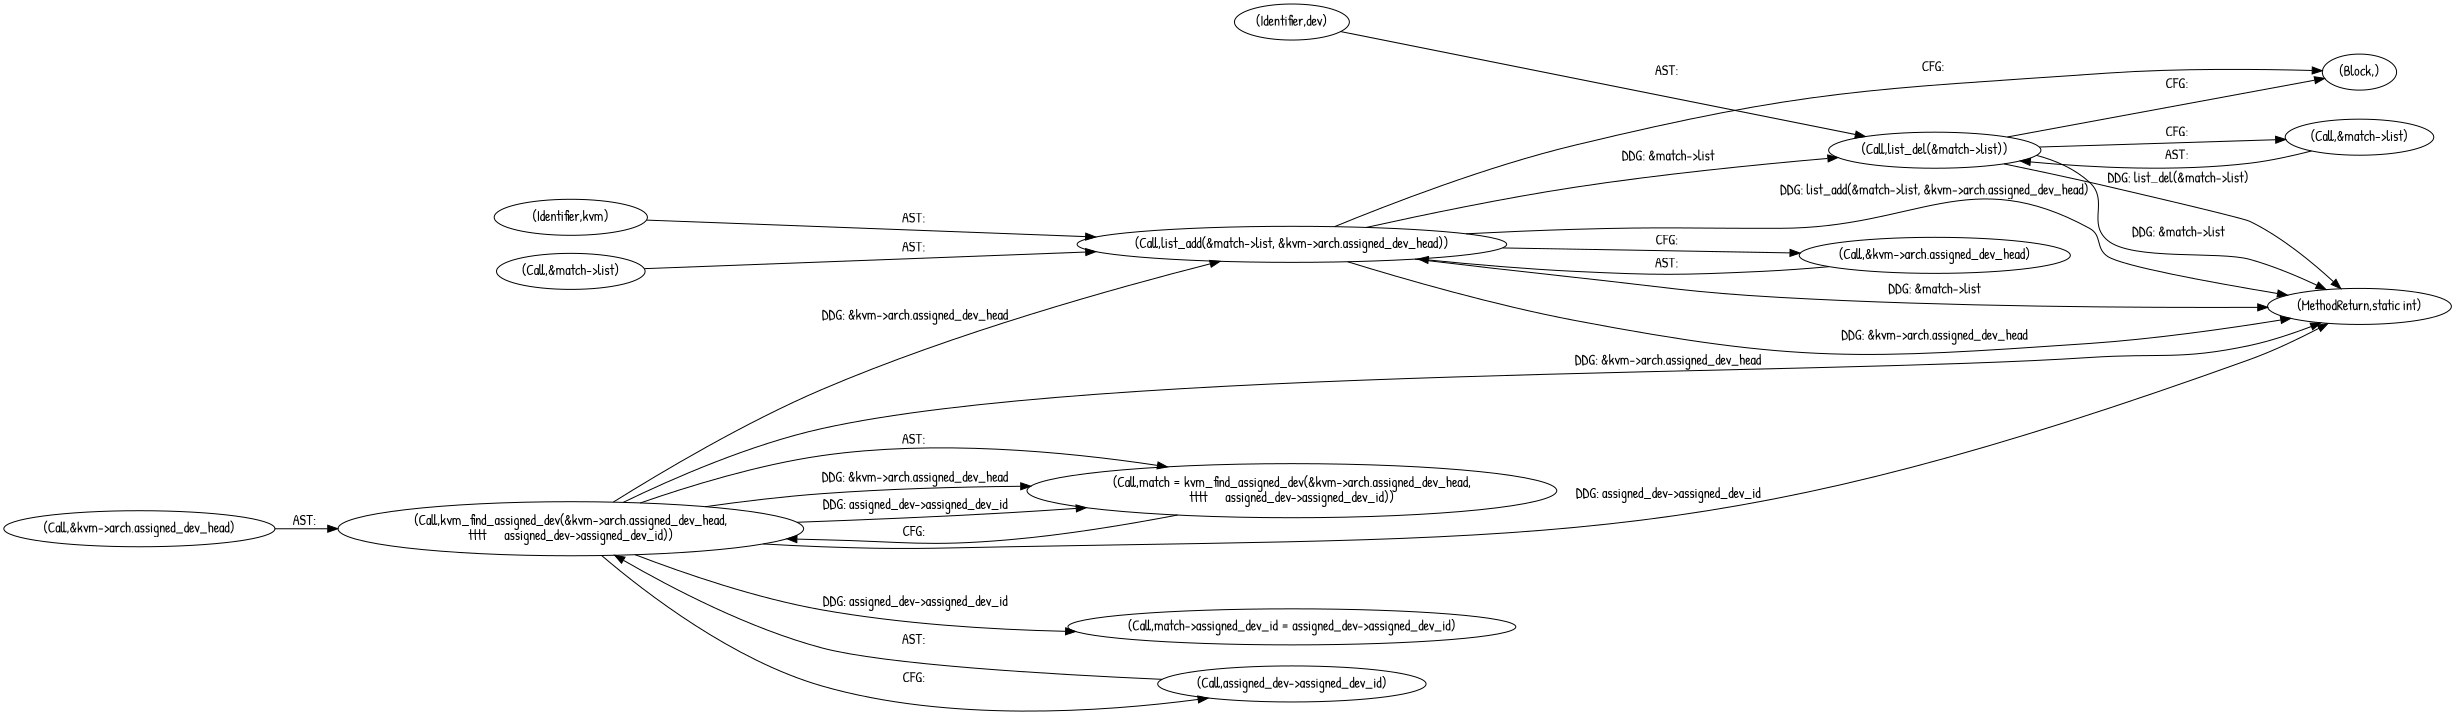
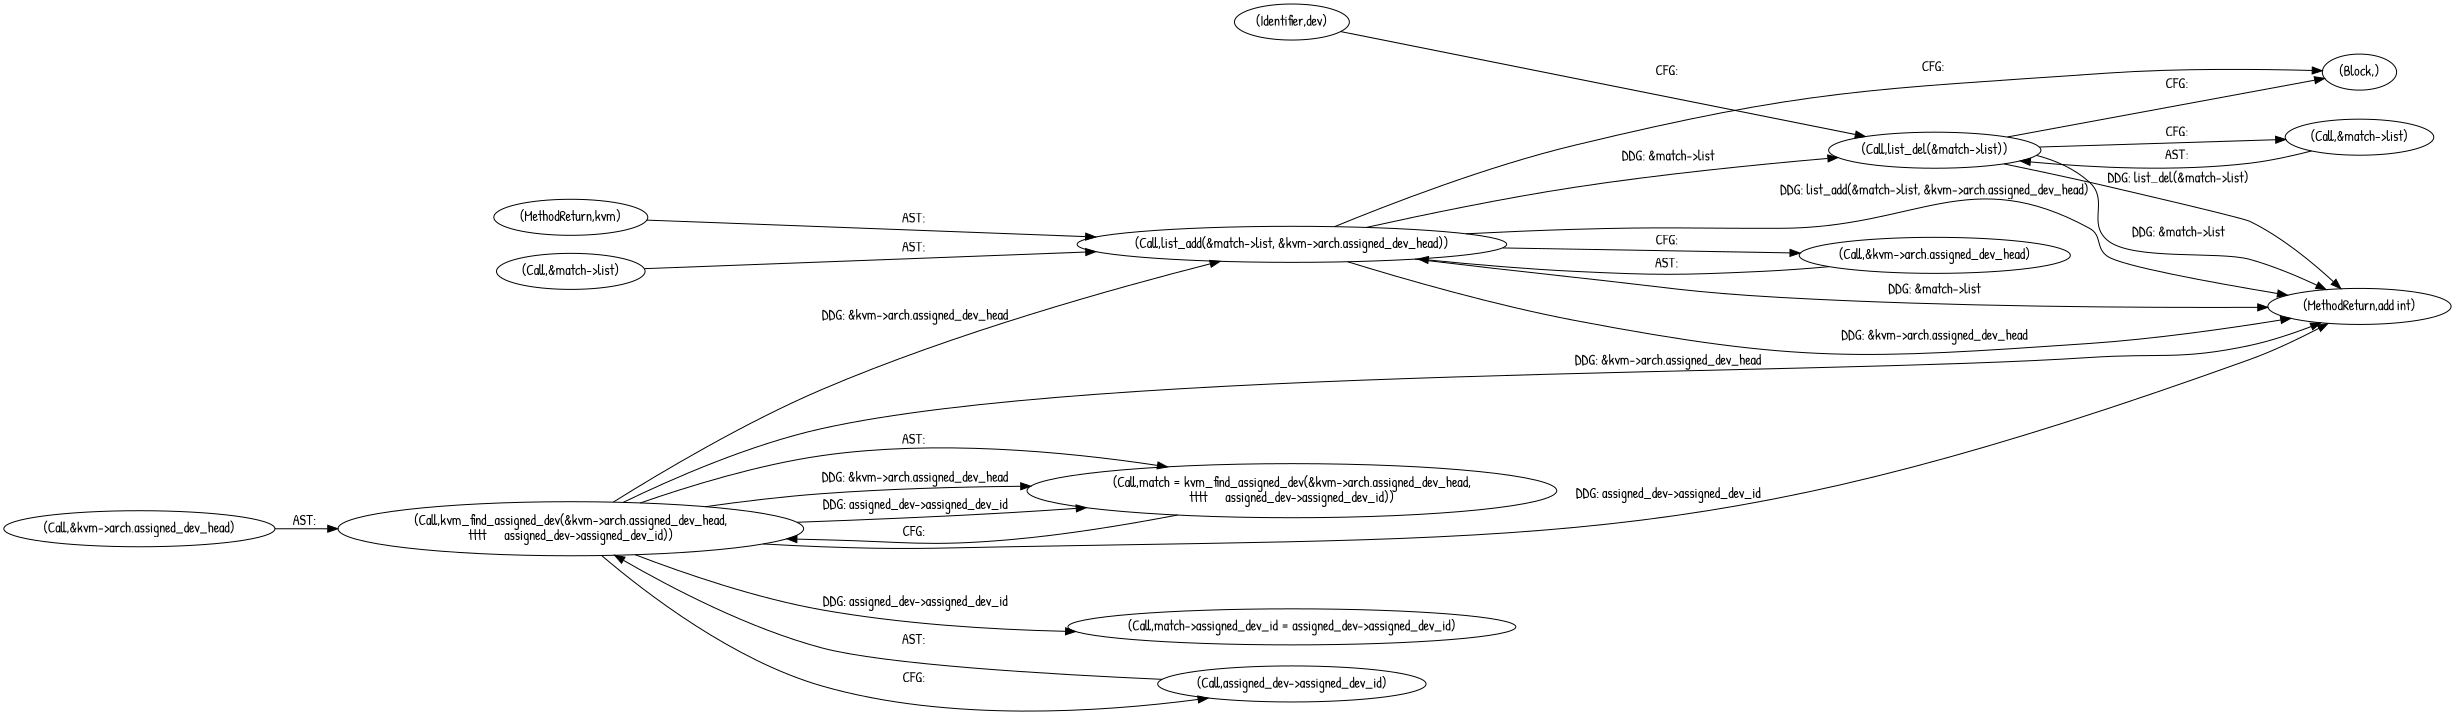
(1668, 72) -> (1668, 72)
(571, 217) -> (571, 217)
(2359, 306) -> (2359, 306)
